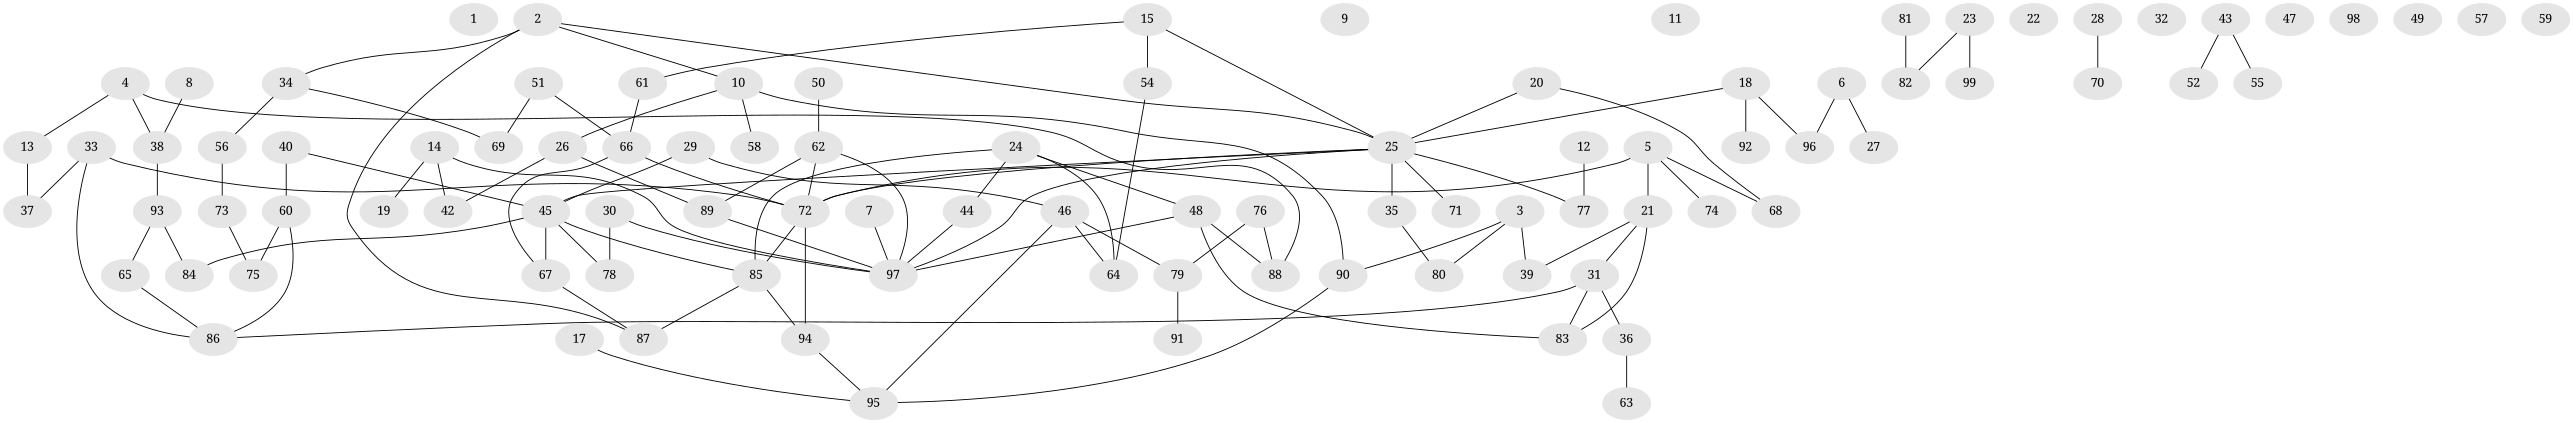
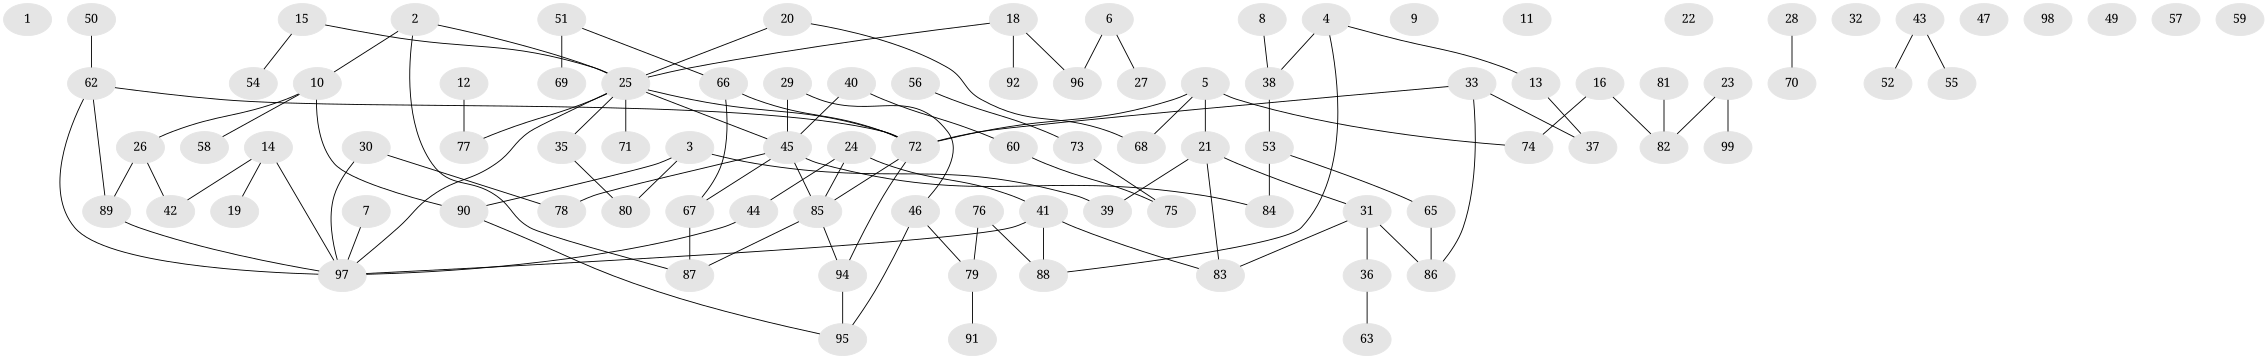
(286, 84) -> none
(643, 84) -> none
none -> (1600, 84)
(157, 212) -> (1269, 148)
(1196, 212) -> (1044, 212)
(1114, 276) -> none
(285, 292) -> none
(580, 340) -> none
